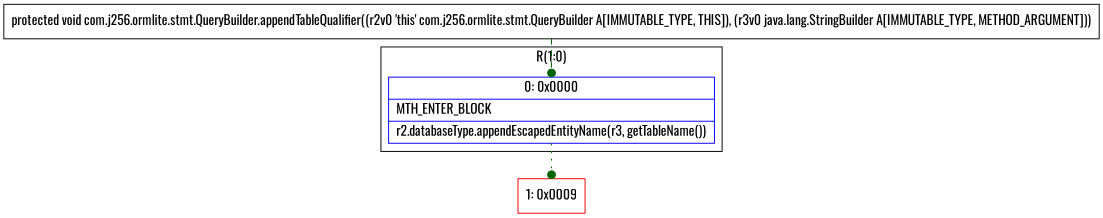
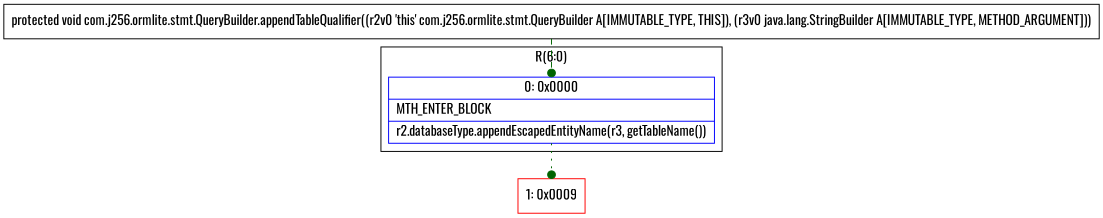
(552, 58) -> (552, 58)
